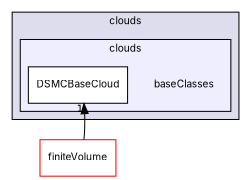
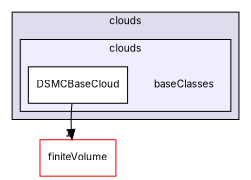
(85, 127) -> (71, 117)
